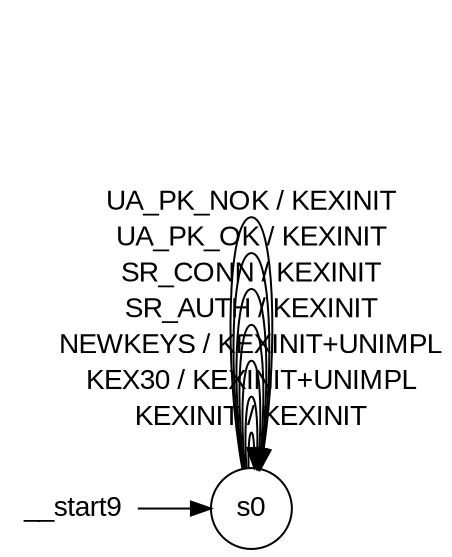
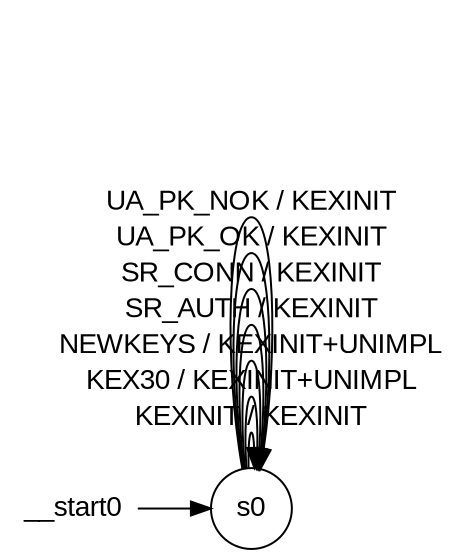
(73, 509) -> (73, 509)
